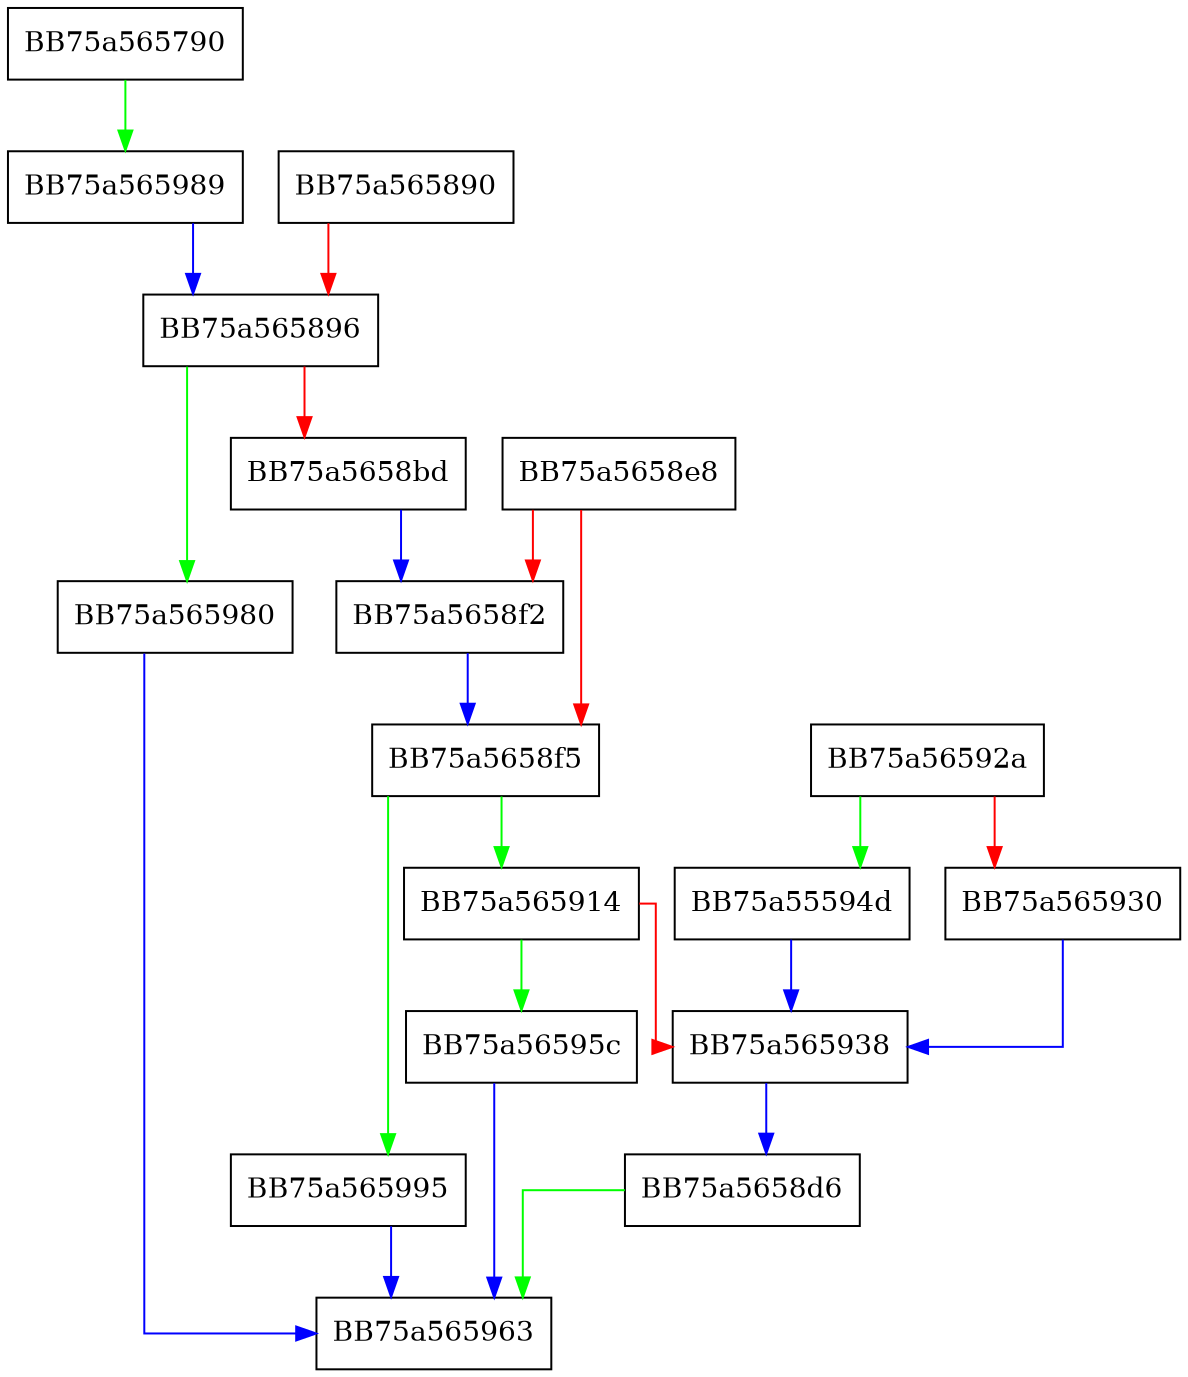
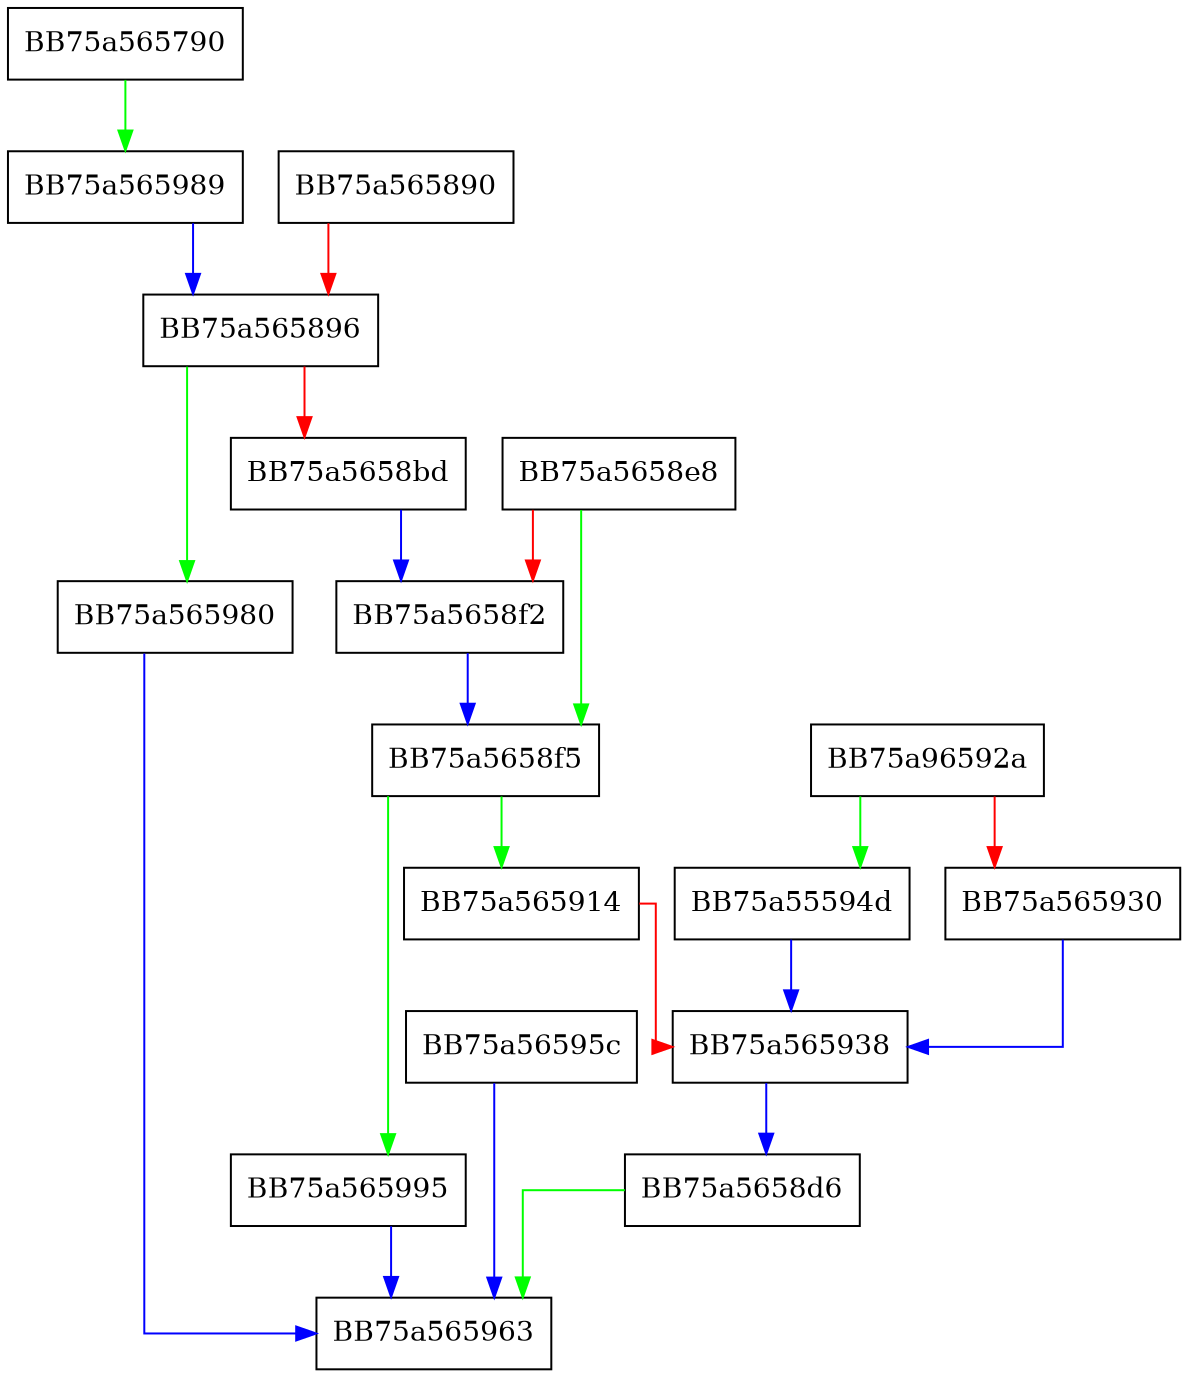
(581, 607) -> (581, 607)
(927, 760) -> (927, 760)
(521, 965) -> none
